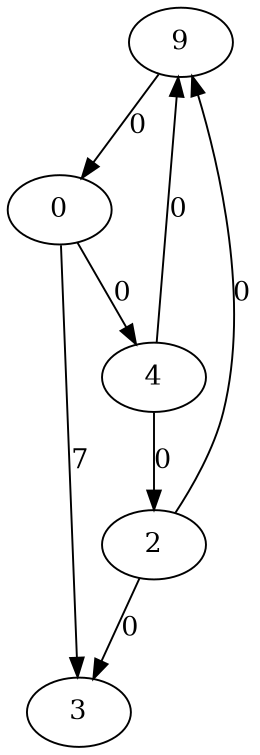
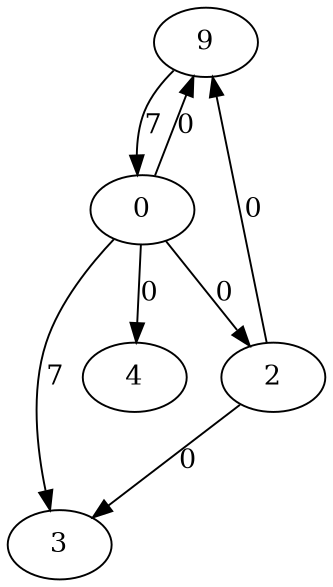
(139, 126) -> (154, 126)
(167, 220) -> (171, 135)
(154, 451) -> (201, 286)
